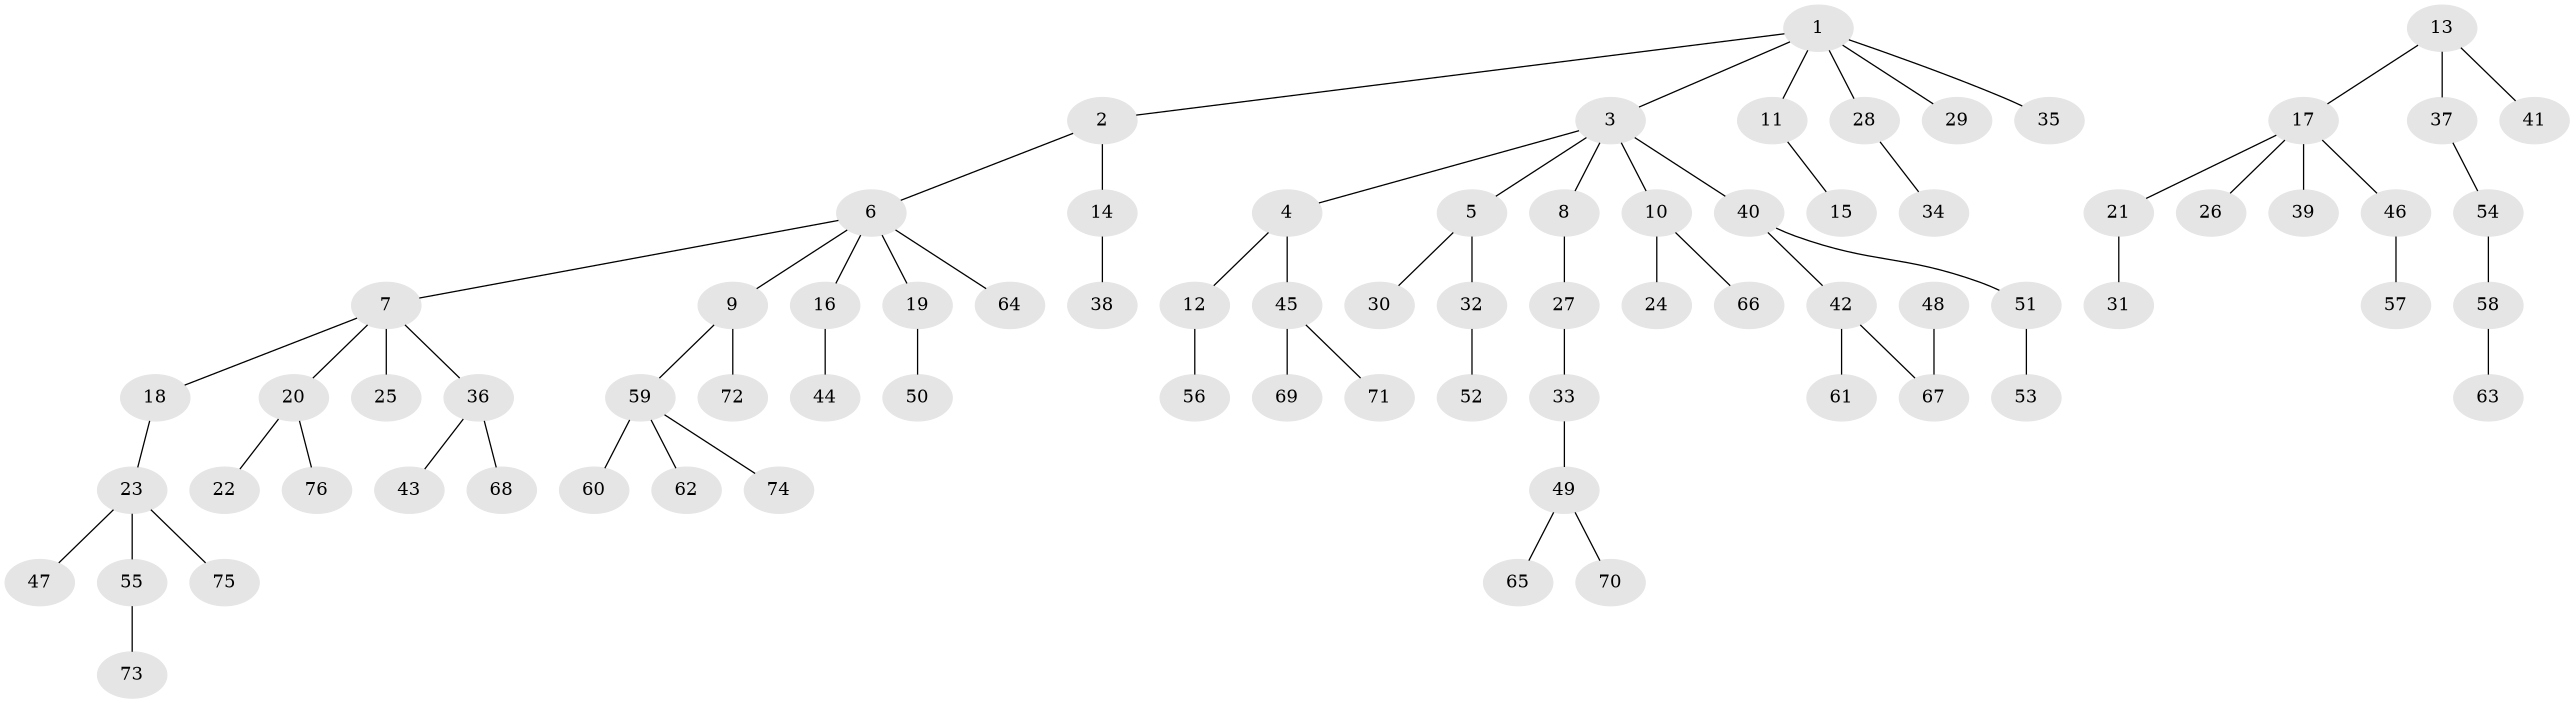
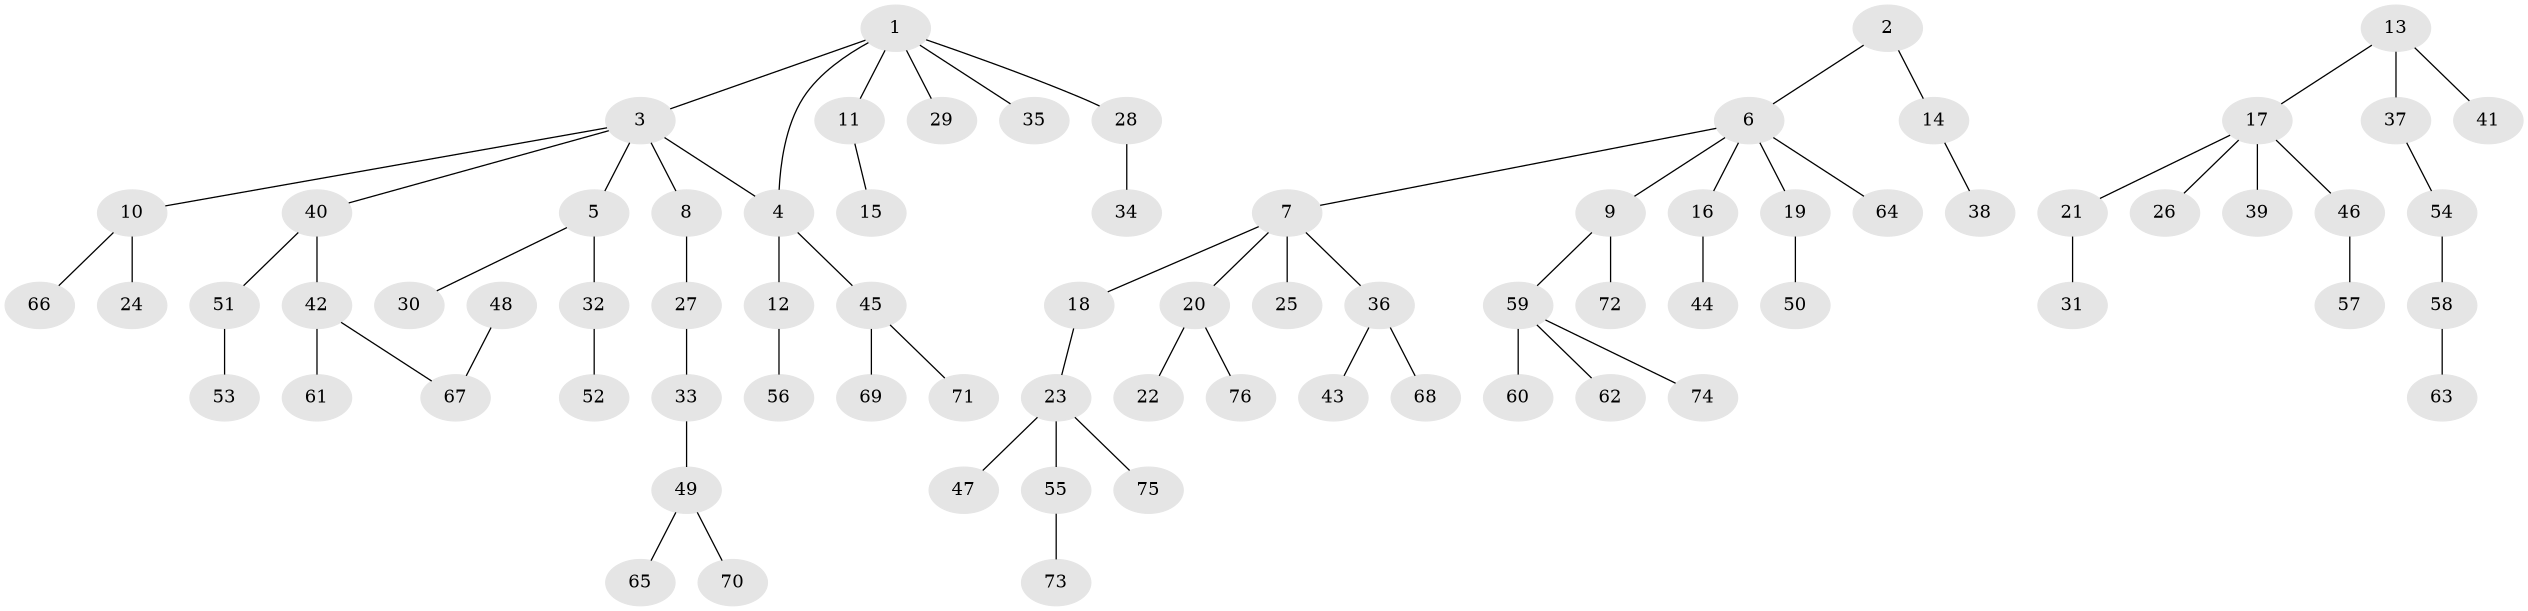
(1460, 74) -> (801, 102)
